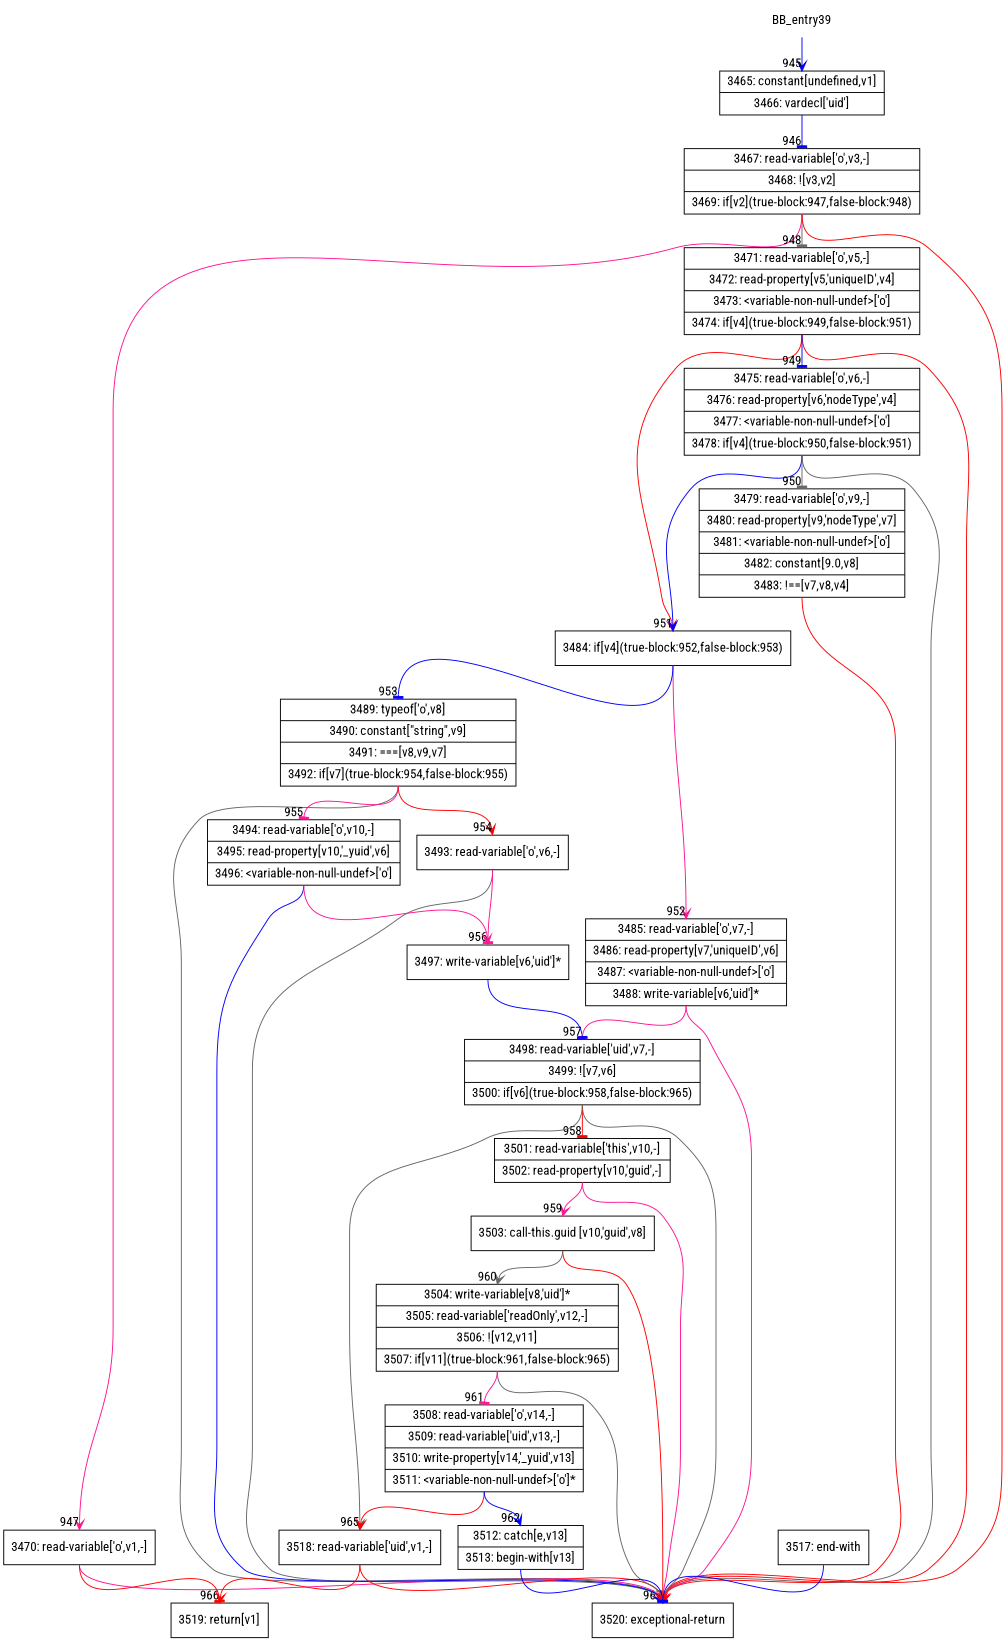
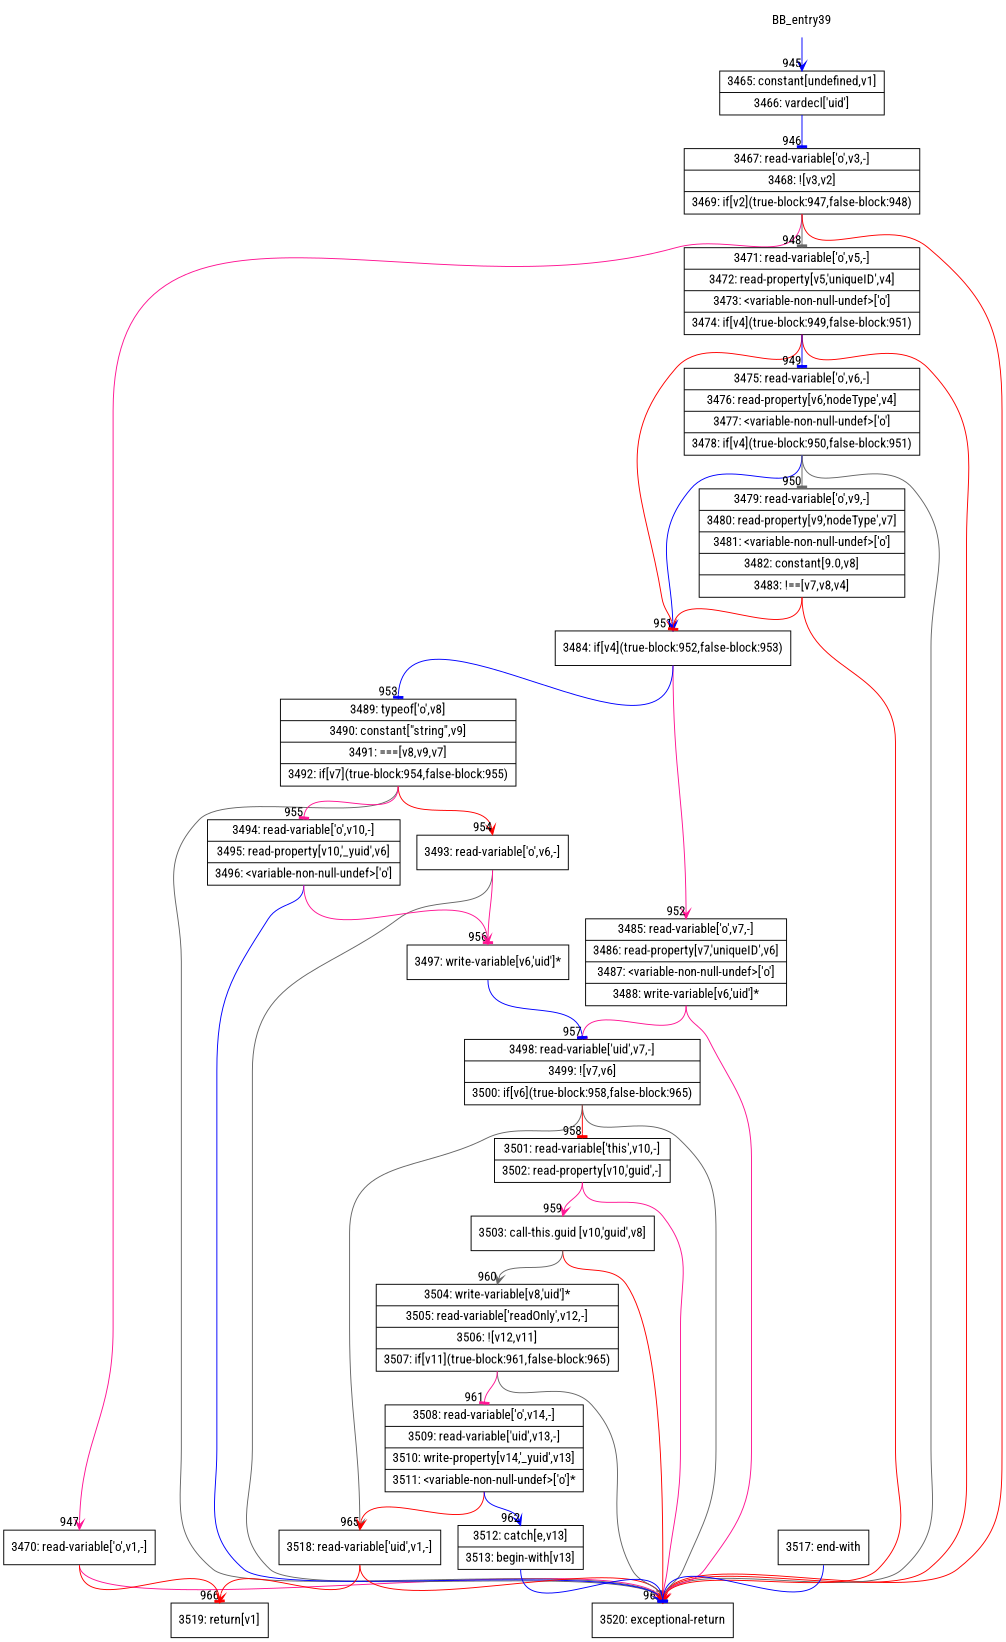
none -> (740, 615)
